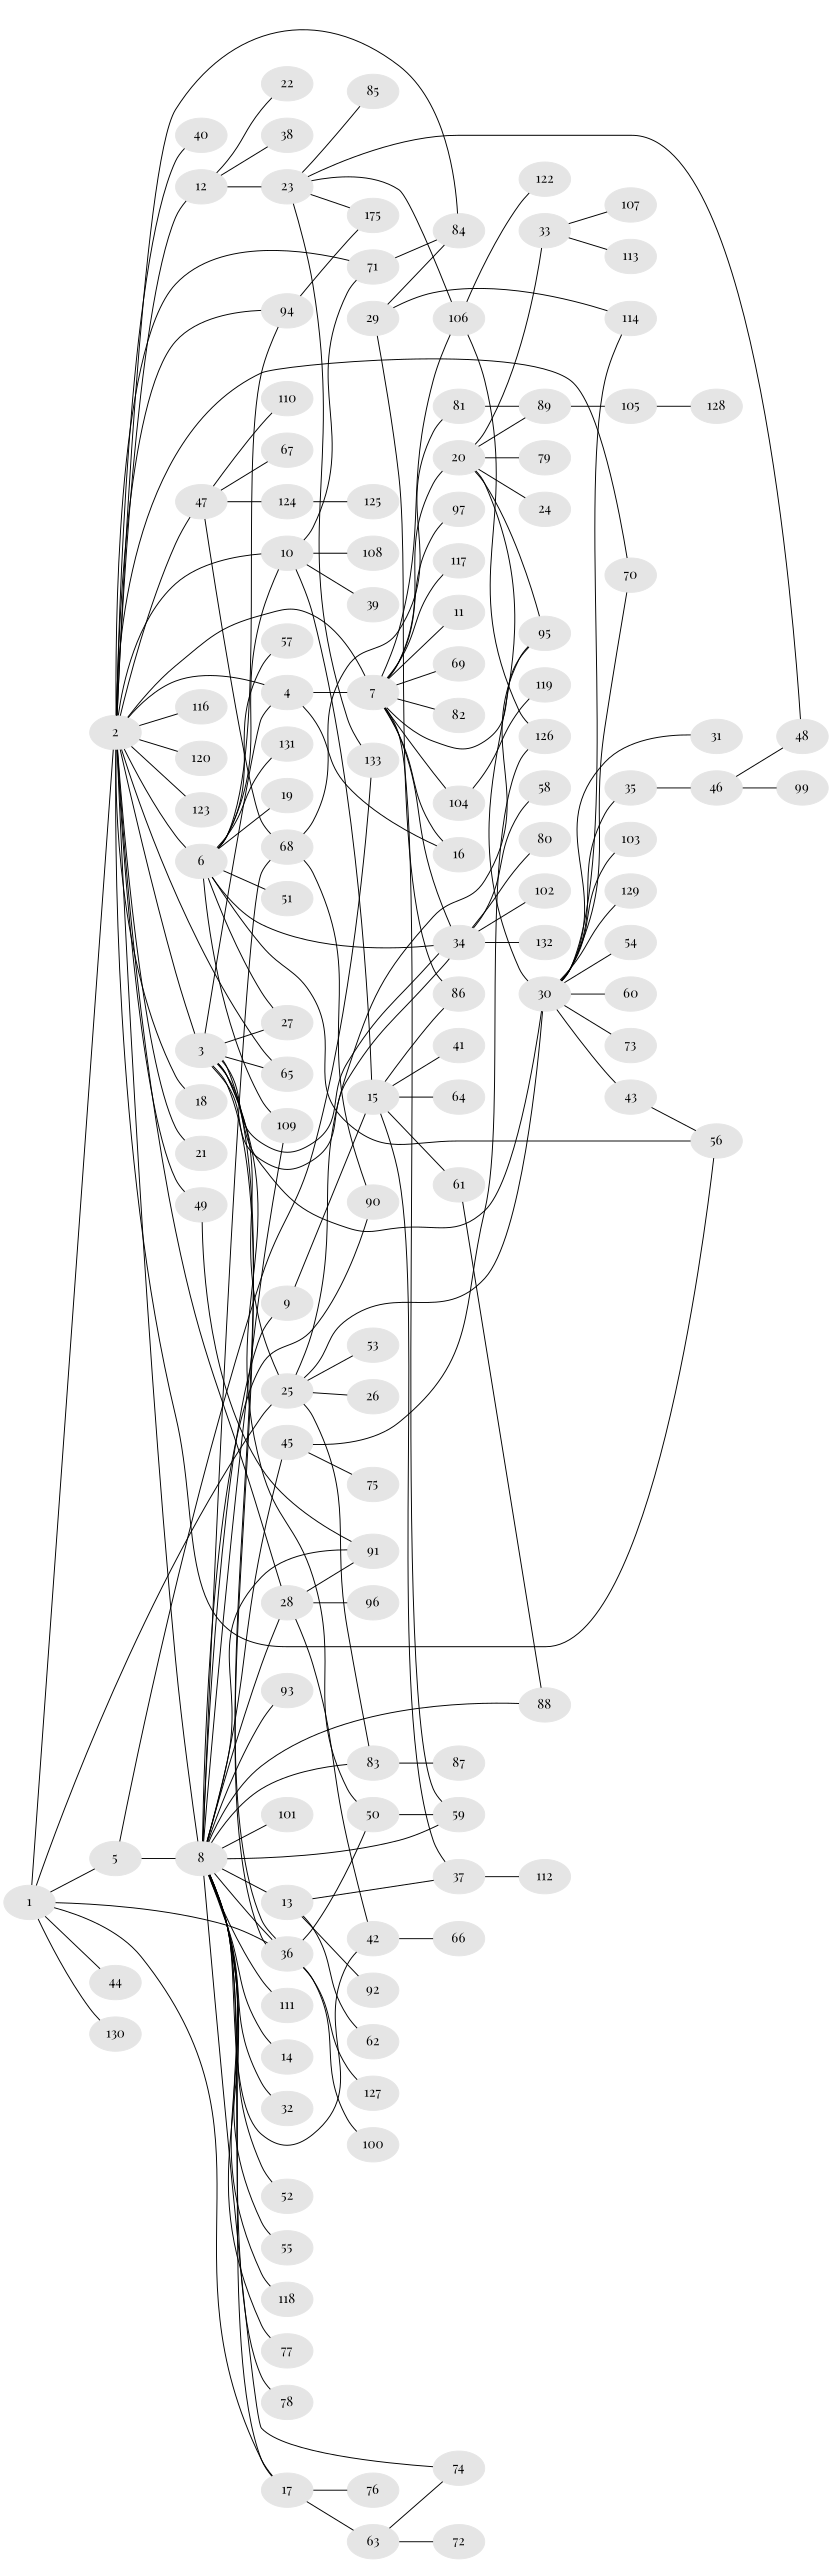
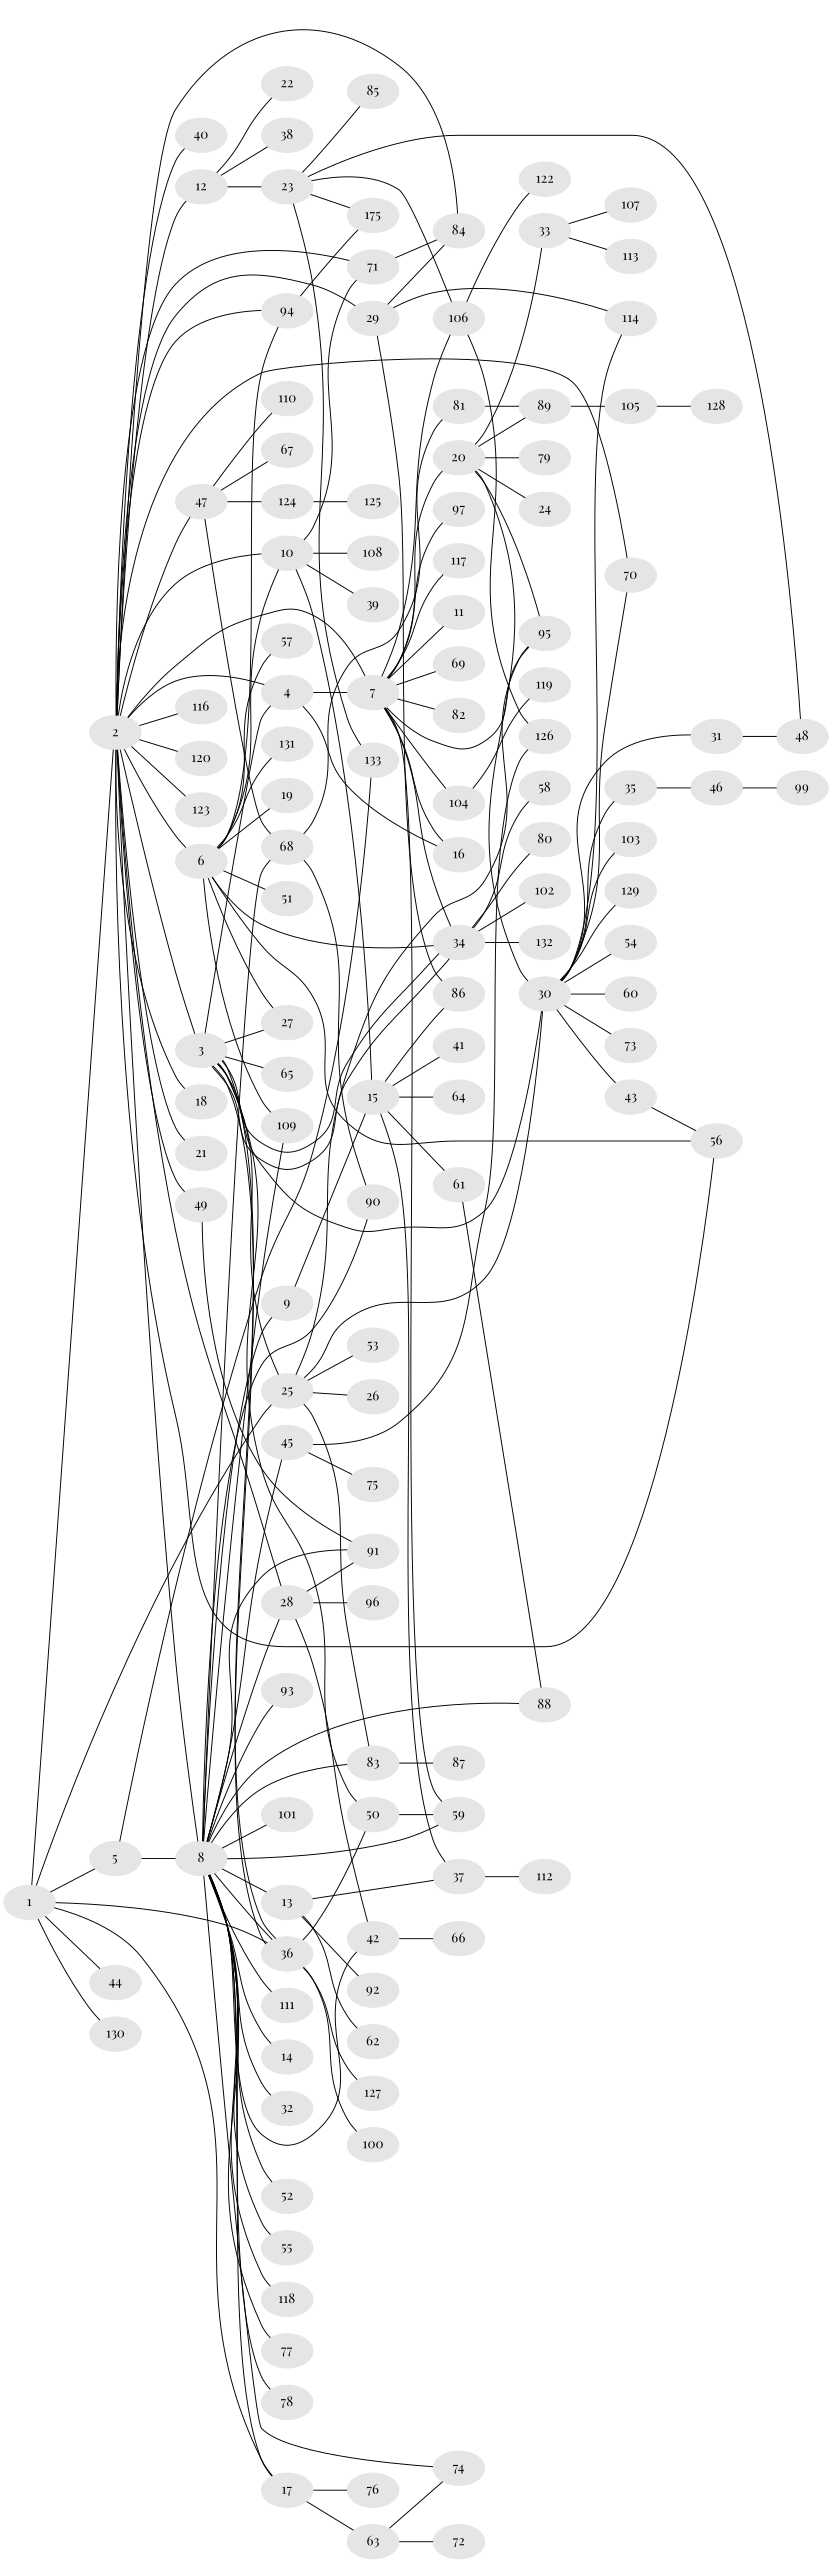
(760, 762) -> (760, 736)
(184, 911) -> (152, 369)
